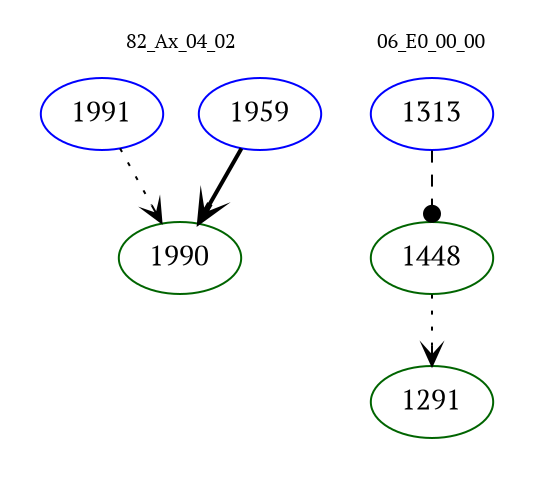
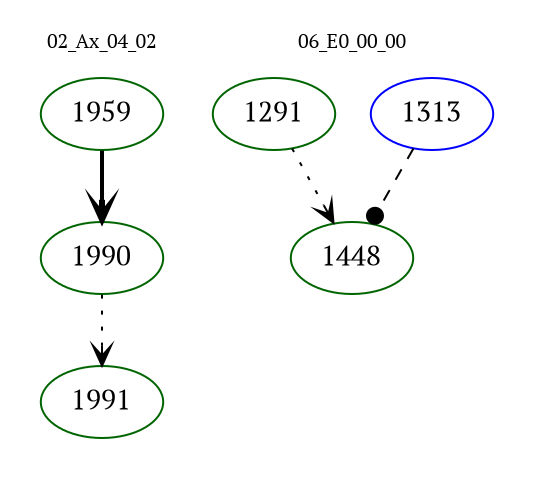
(181, 43) -> (102, 43)
(102, 114) -> (102, 402)
(260, 114) -> (102, 114)
(136, 177) -> (102, 320)
(432, 320) -> (308, 177)
